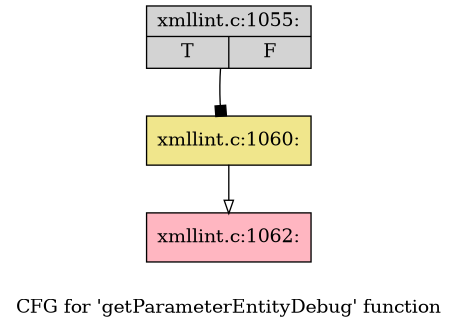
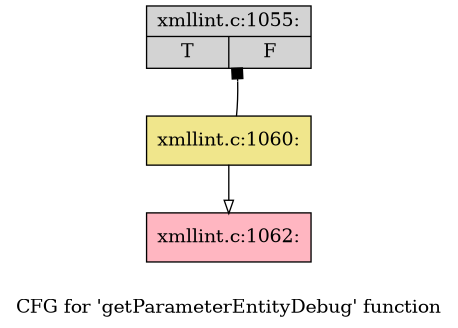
(220, 86) -> (238, 99)
